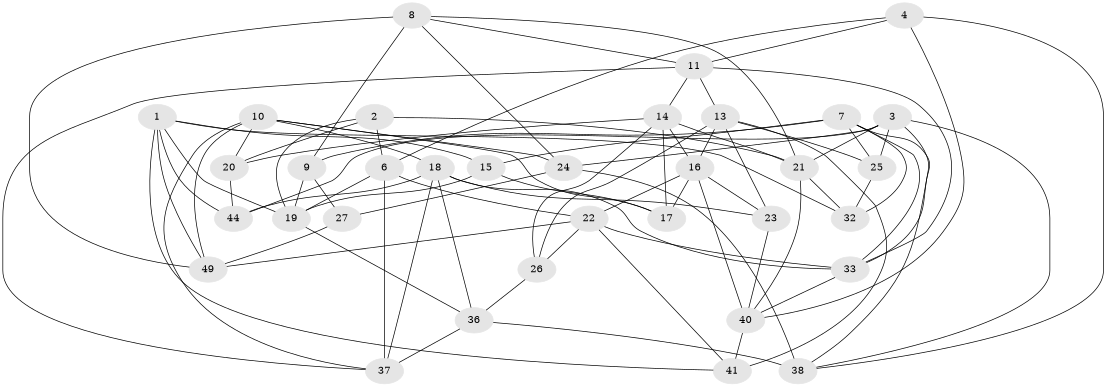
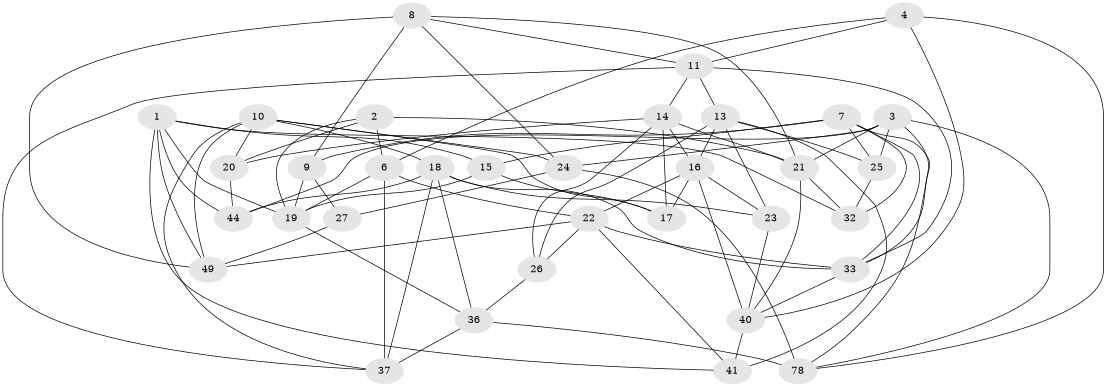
(798, 371) -> (798, 371)
